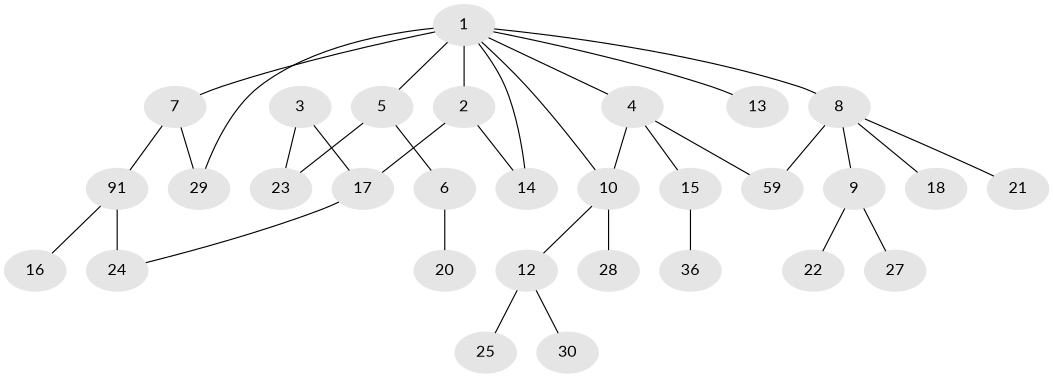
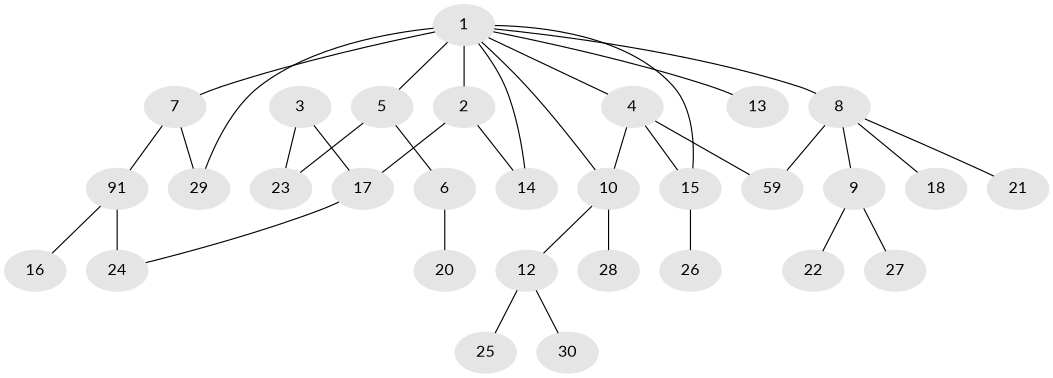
none -> (631, 54)
(690, 271) -> (690, 271)
